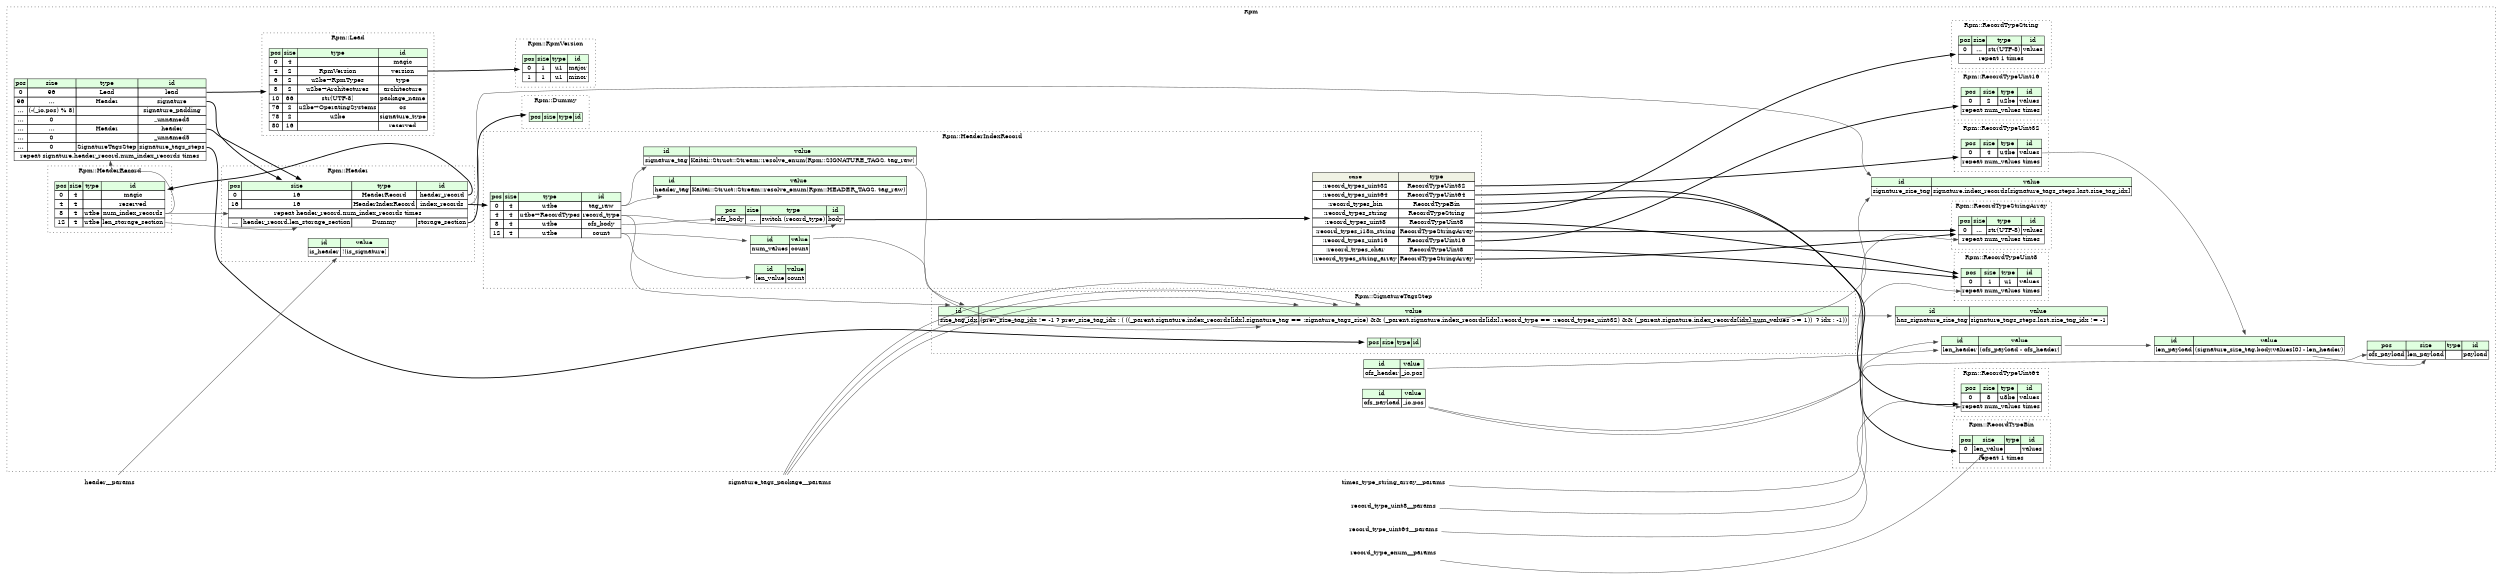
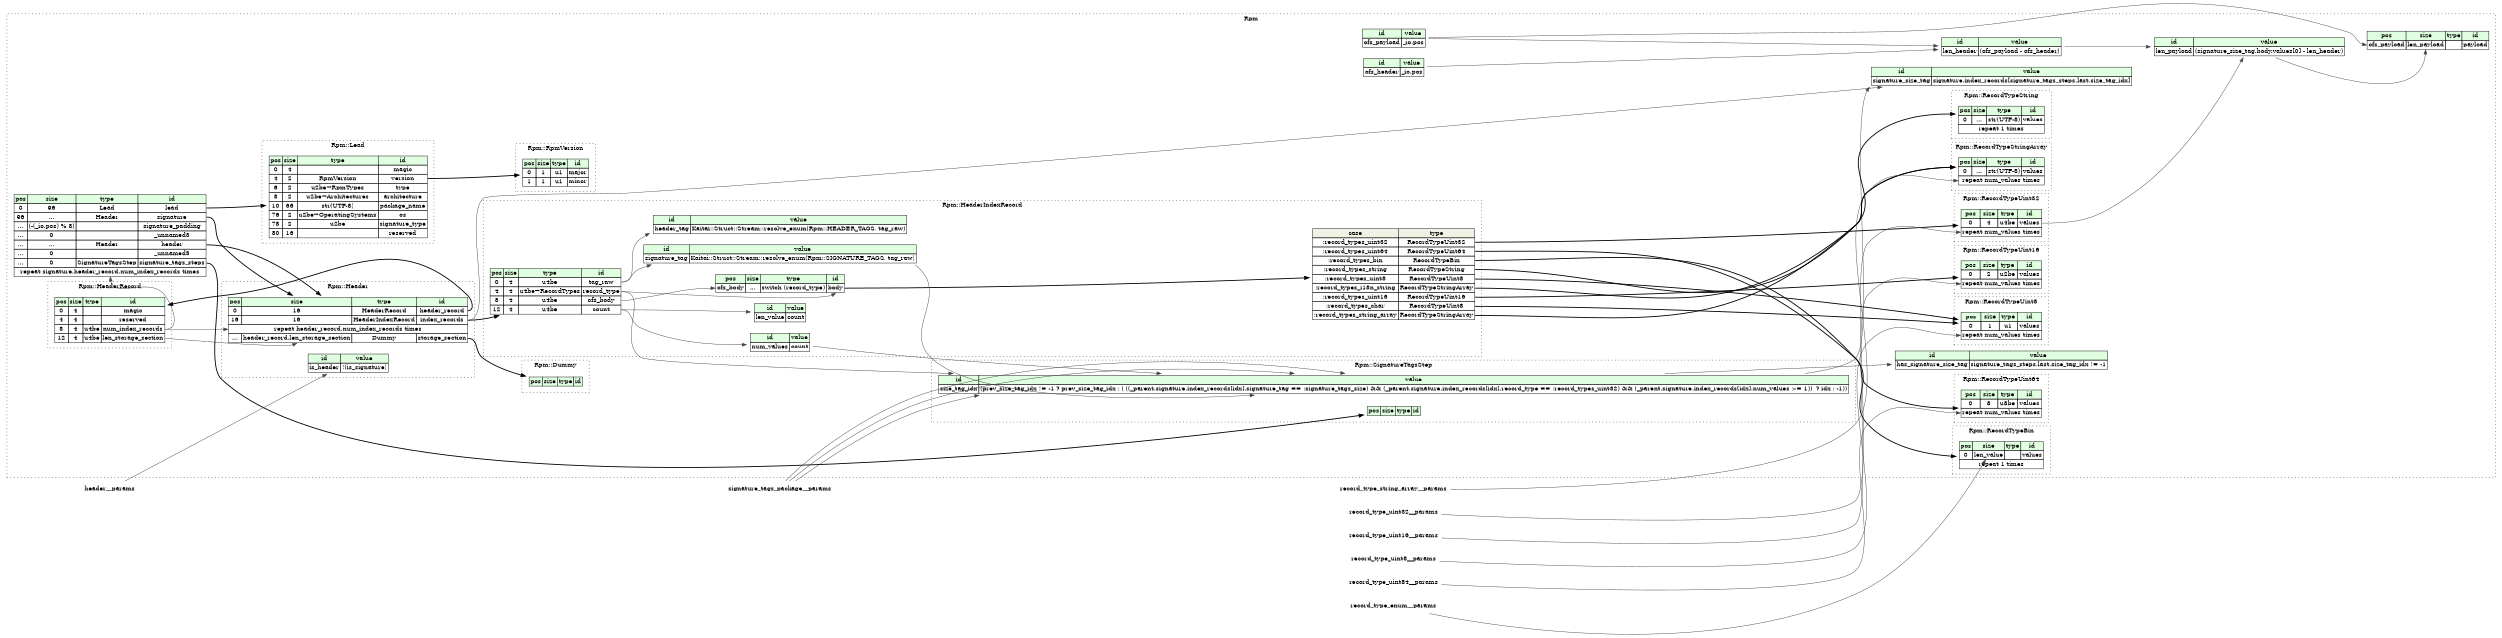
(1394, 483) -> (1394, 489)
none -> (1394, 512)
(1394, 530) -> (1394, 582)
none -> (1394, 536)
